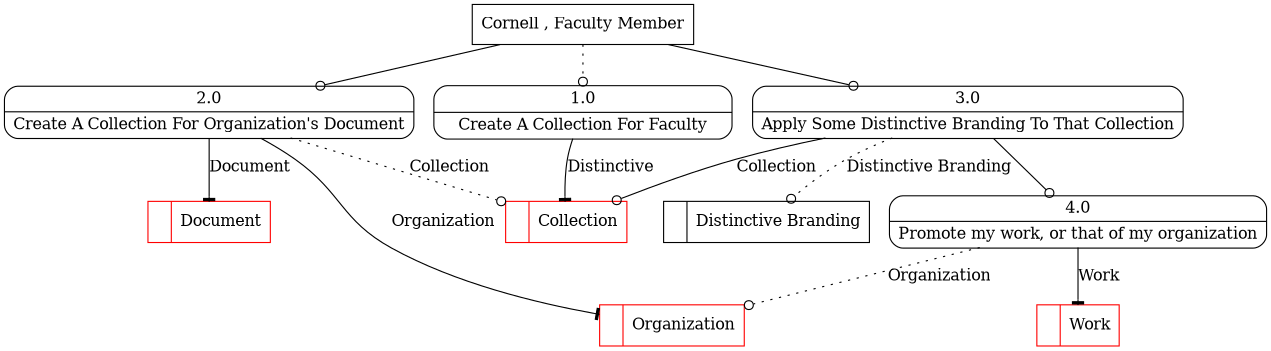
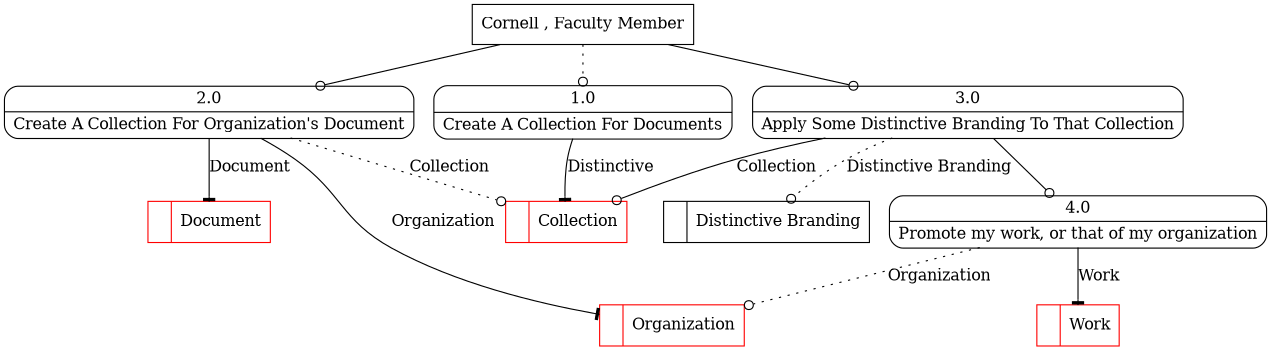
(583, 125) -> (583, 125)
